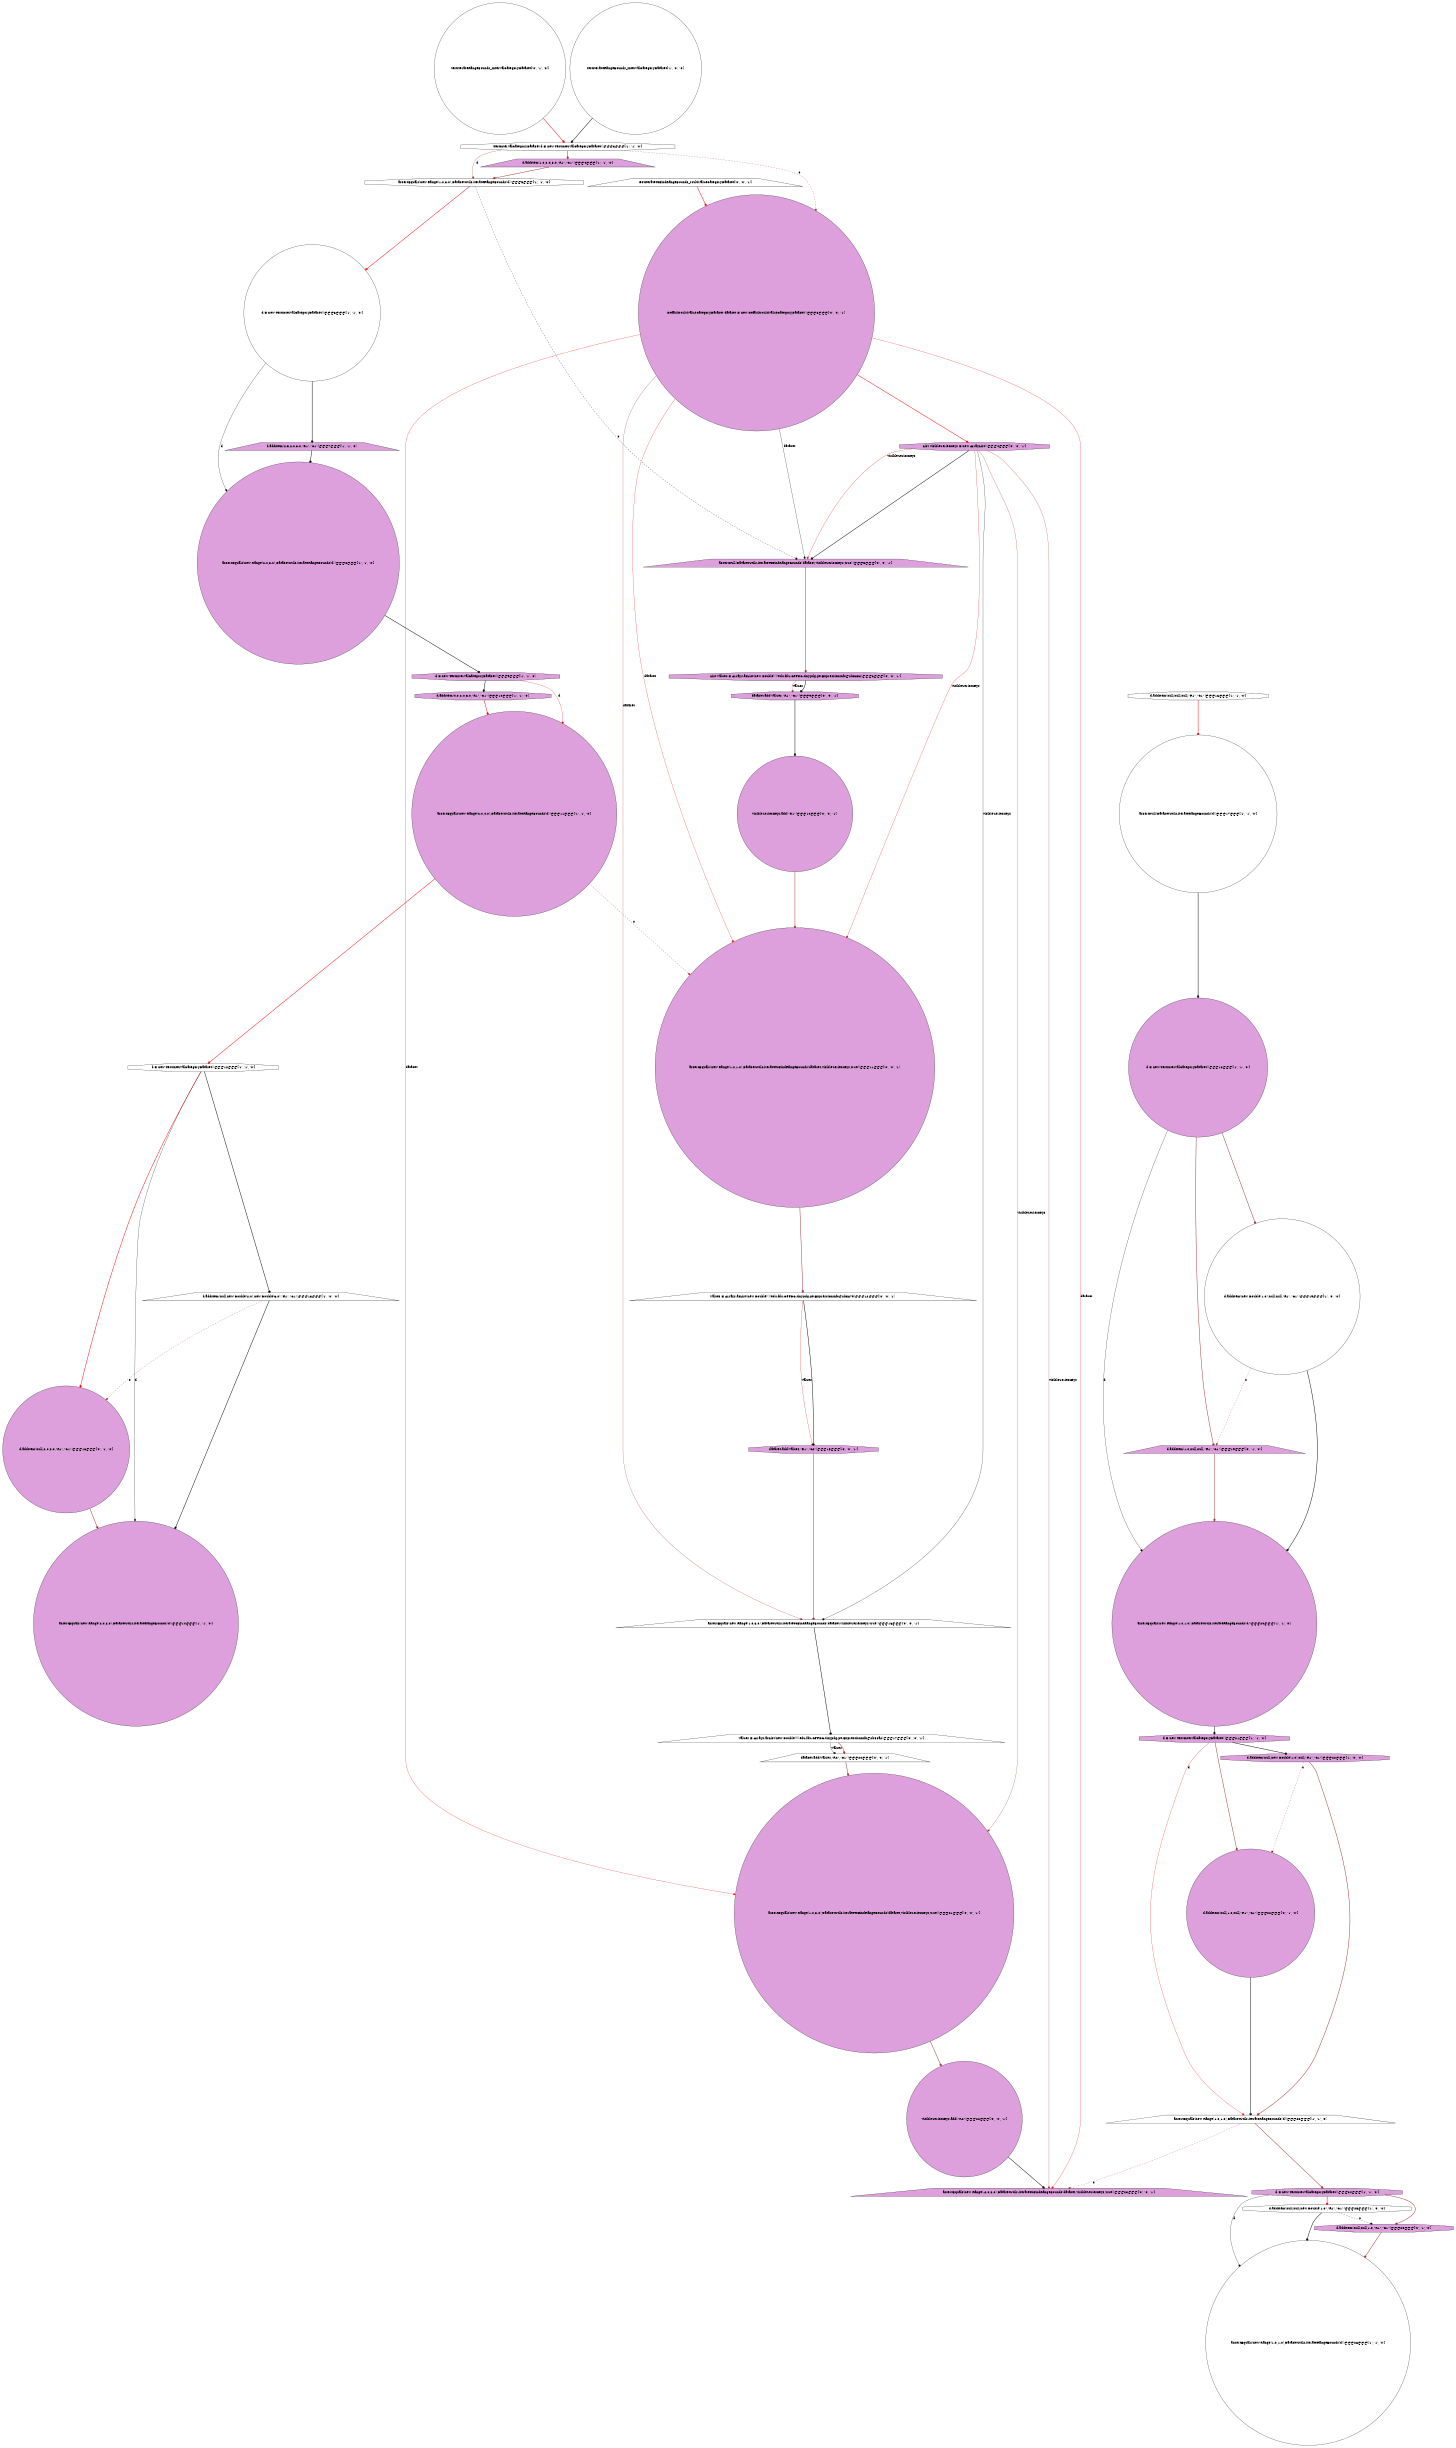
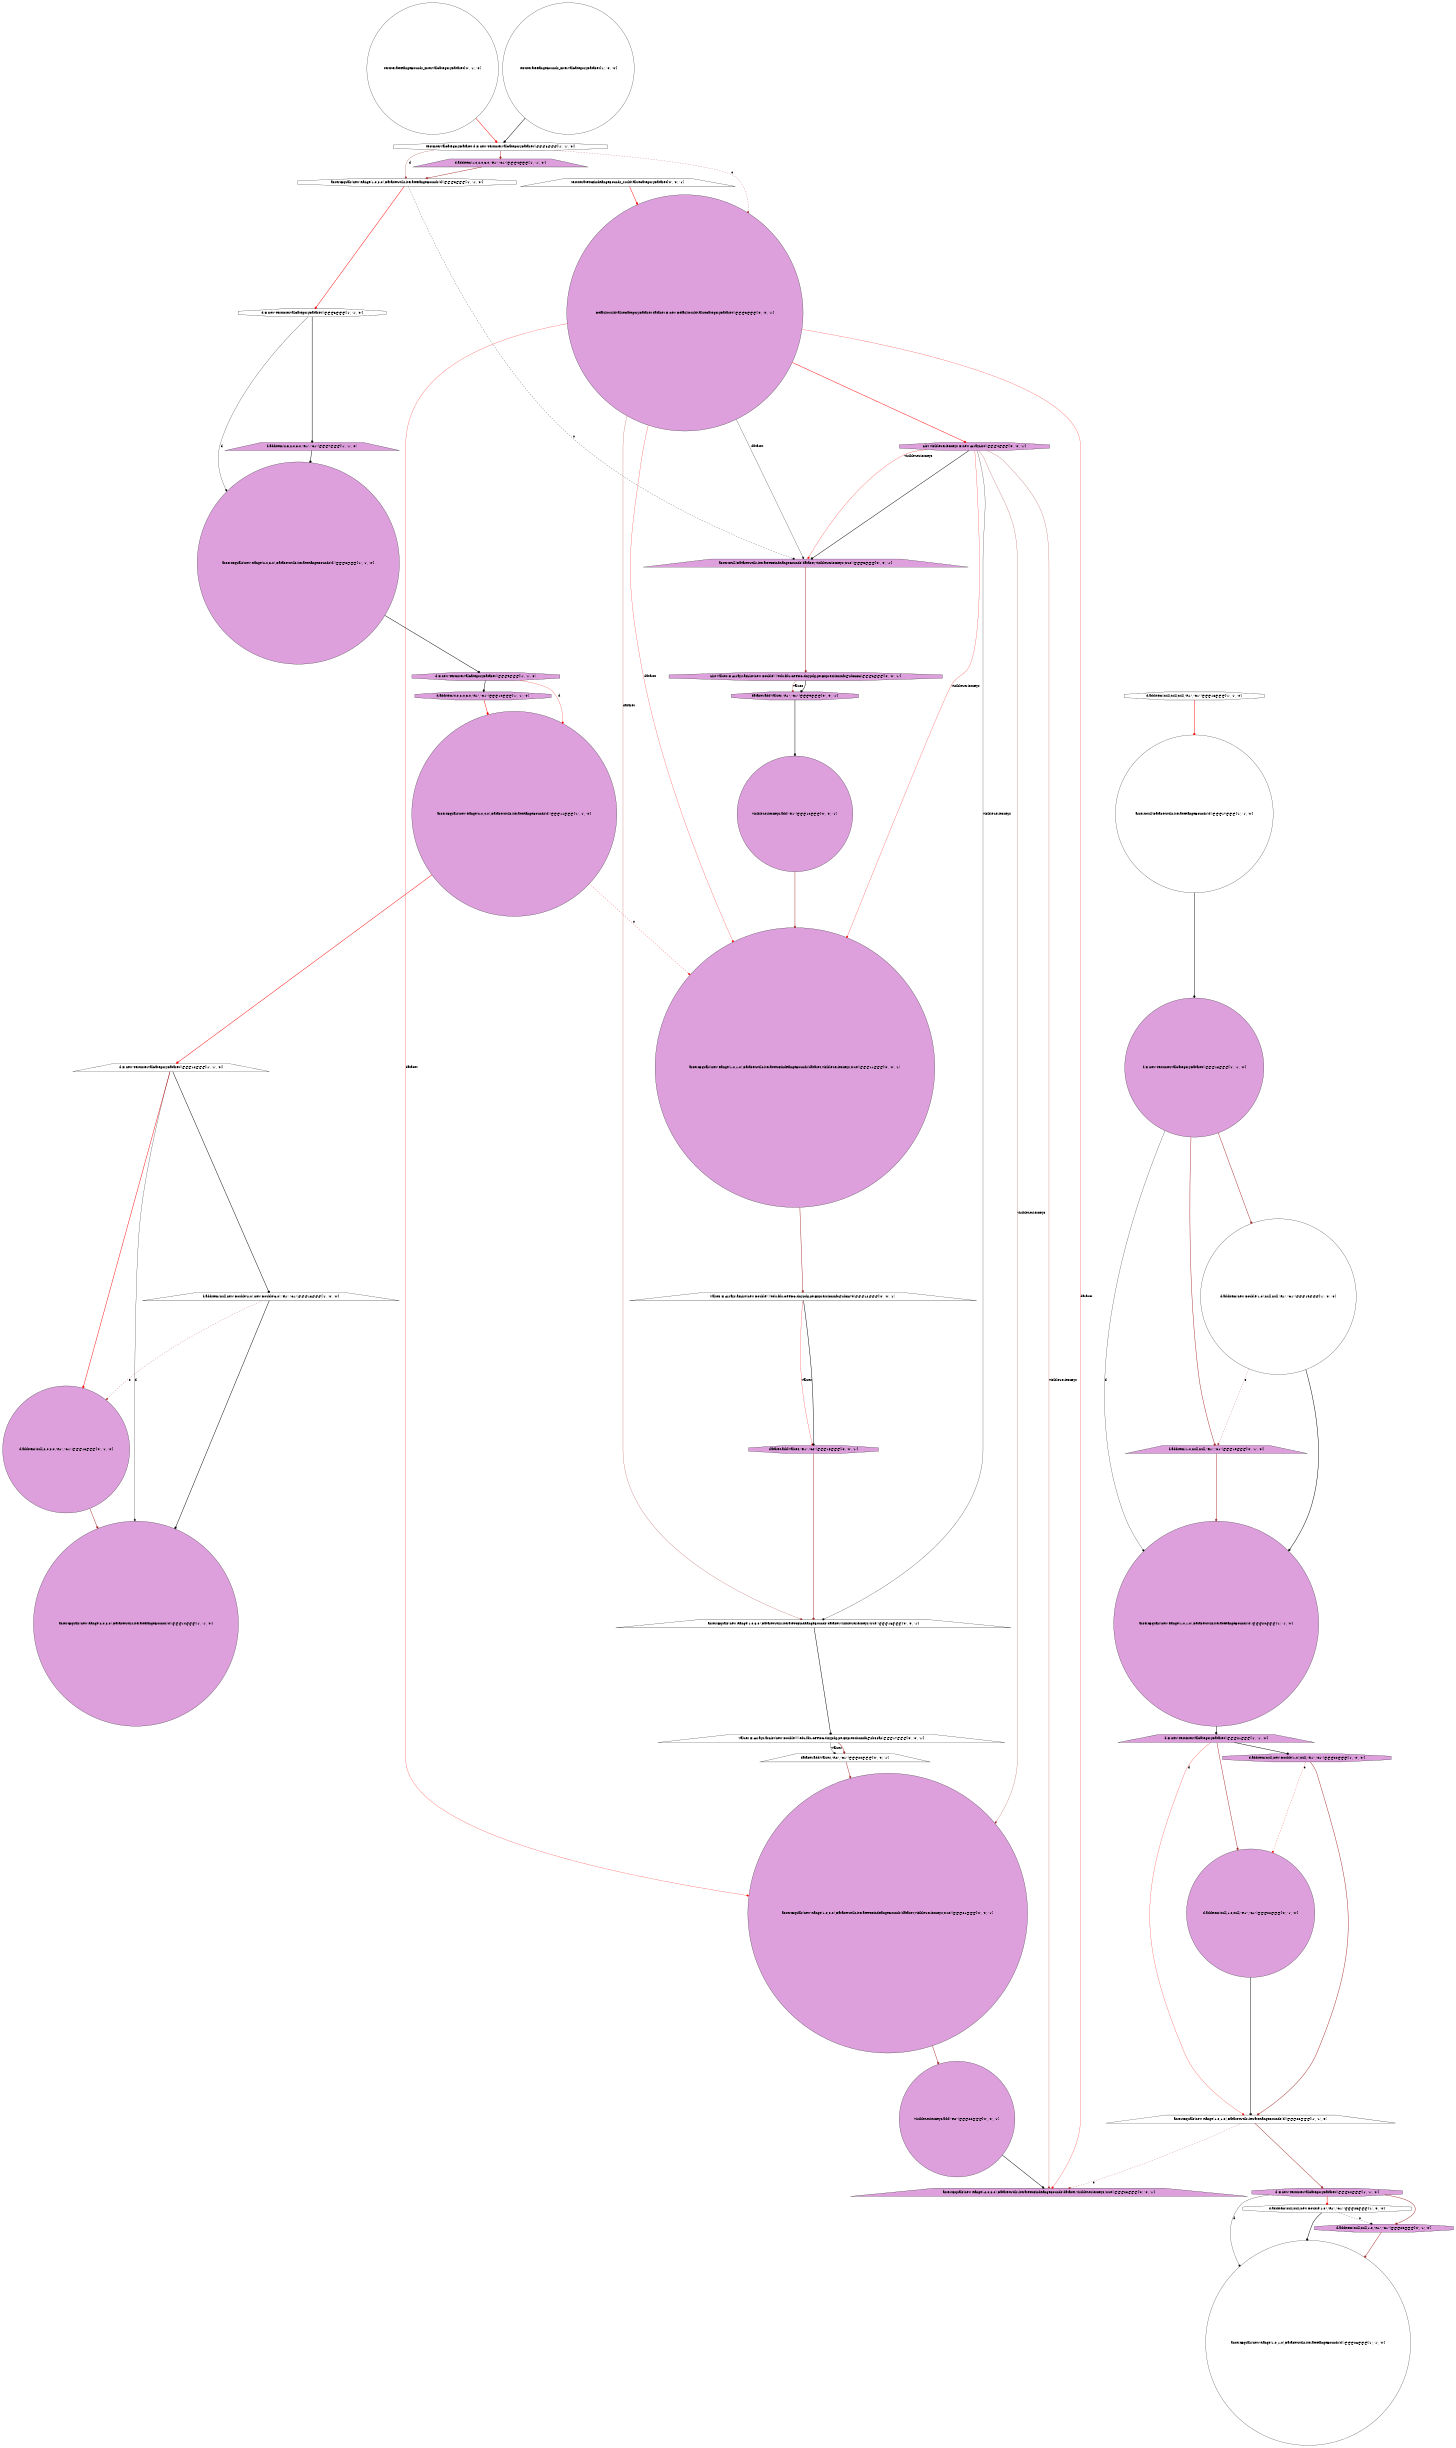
(312, 313) -> (312, 313)
(203, 1068) -> (171, 1068)
(1214, 1739) -> (1216, 1739)
